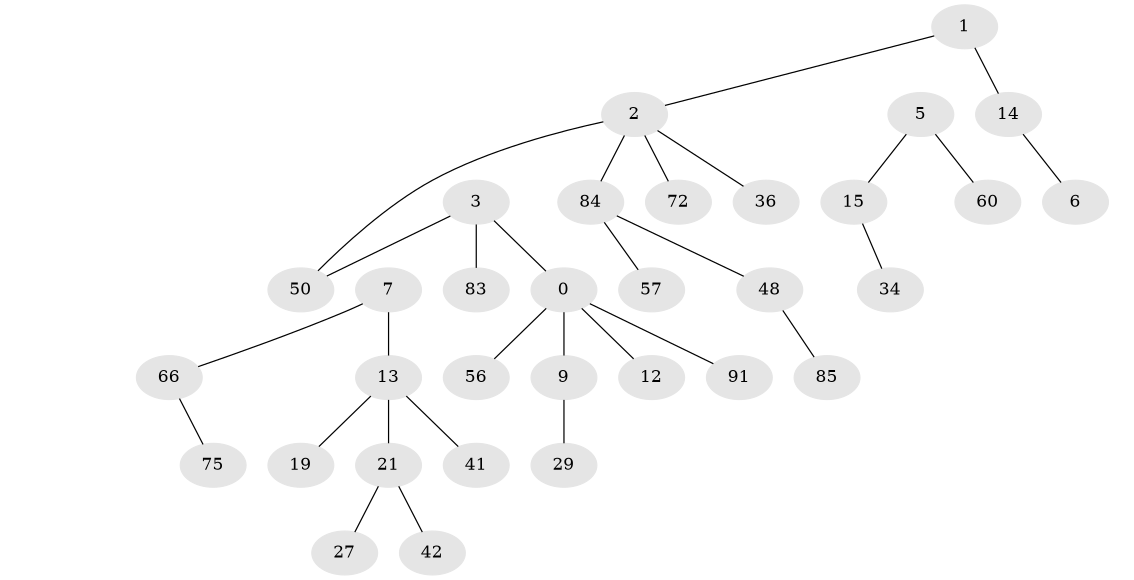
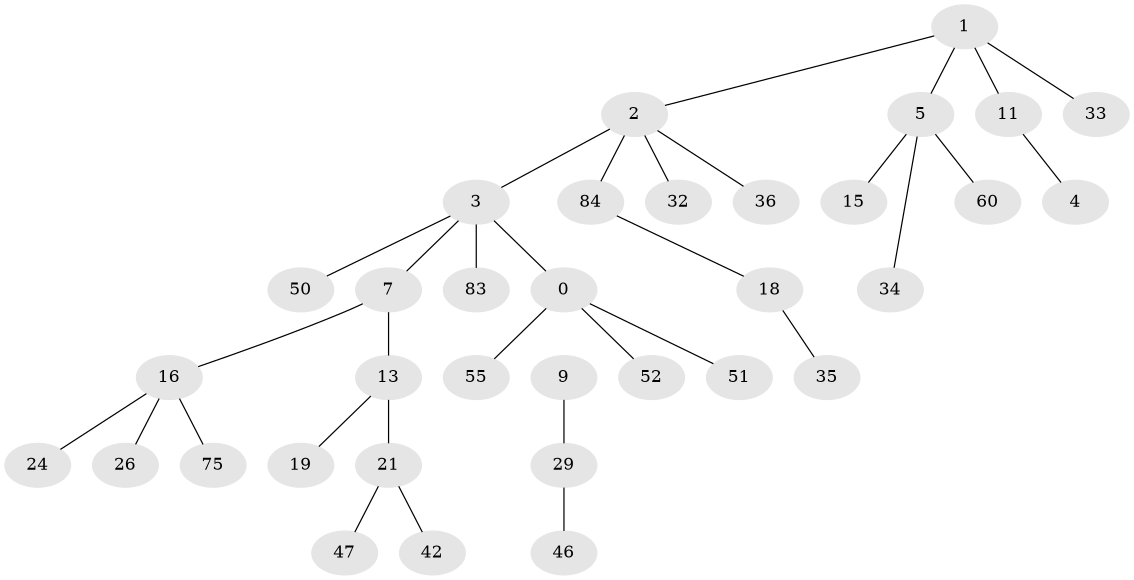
none -> (943, 71)
(1009, 114) -> (1009, 114)
none -> (1096, 114)
(448, 172) -> (556, 158)
(678, 202) -> (678, 202)
(1076, 202) -> (1076, 202)
none -> (433, 246)
(872, 246) -> (906, 202)
(652, 290) -> none
(770, 290) -> (770, 290)
(564, 334) -> none
(169, 378) -> (169, 378)
(476, 378) -> (476, 378)
(652, 378) -> (652, 378)
(739, 378) -> (739, 378)
(827, 378) -> (827, 378)
none -> (38, 465)
none -> (125, 465)
(476, 465) -> none
(345, 553) -> (345, 553)
none -> (564, 553)
